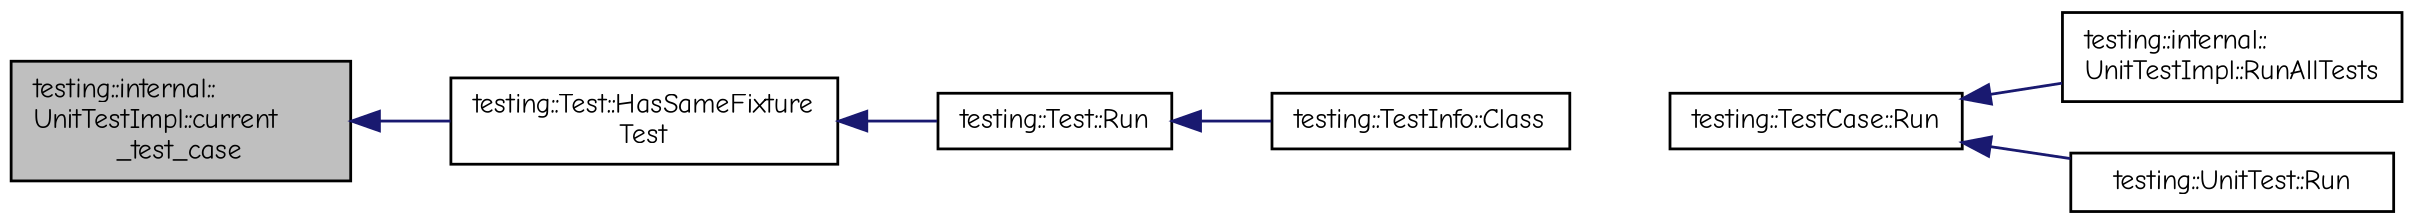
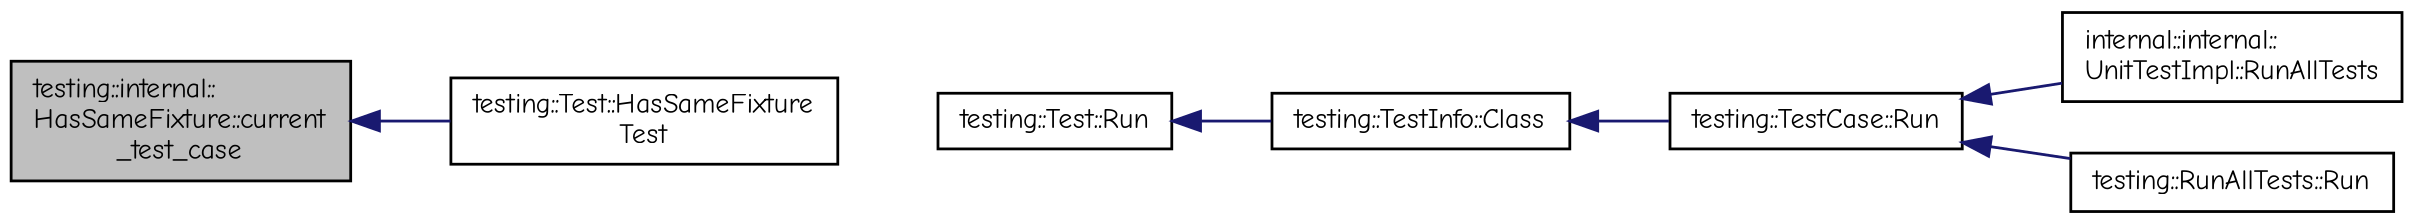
(2232, 57) -> (2232, 57)
(181, 121) -> (181, 121)
(902, 121) -> none
none -> (1634, 121)
(2232, 182) -> (2232, 182)
